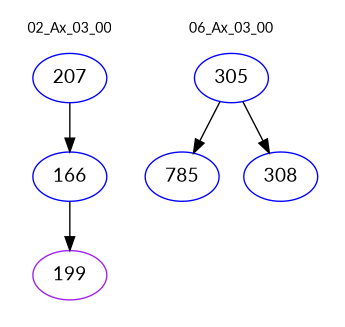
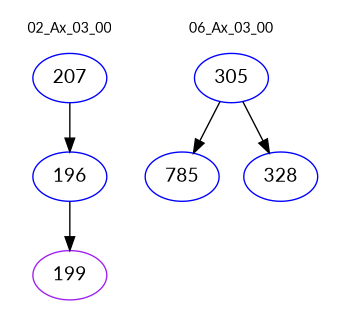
(70, 177) -> (70, 177)
(281, 177) -> (281, 177)
